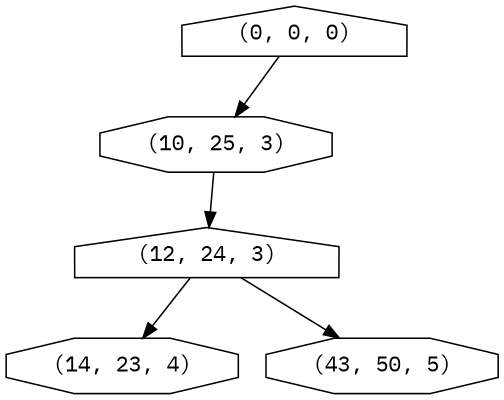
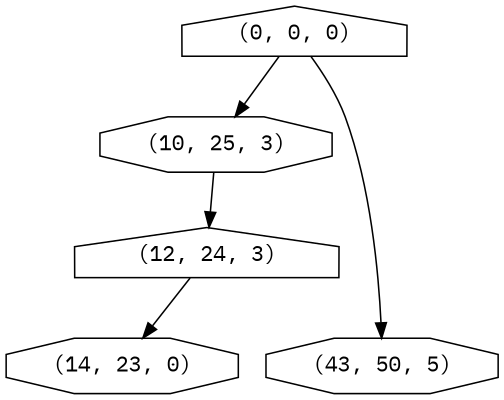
(283, 304) -> (364, 184)
(122, 366) -> (122, 366)
